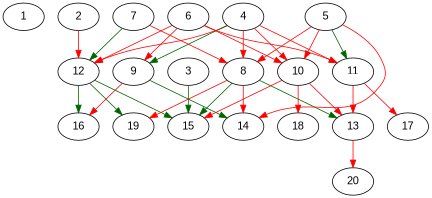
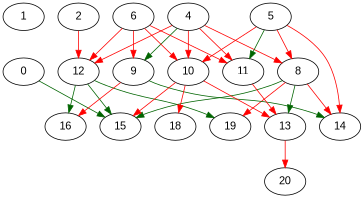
(133, 17) -> none
(188, 72) -> (24, 72)
(408, 127) -> none
